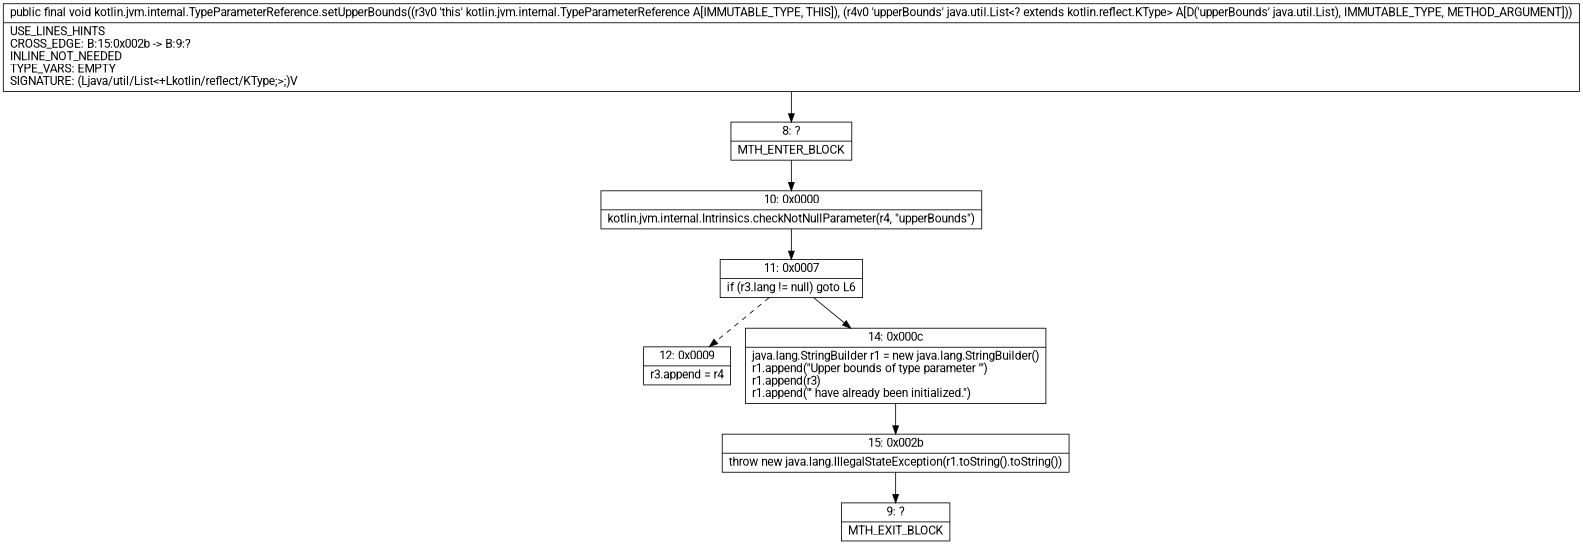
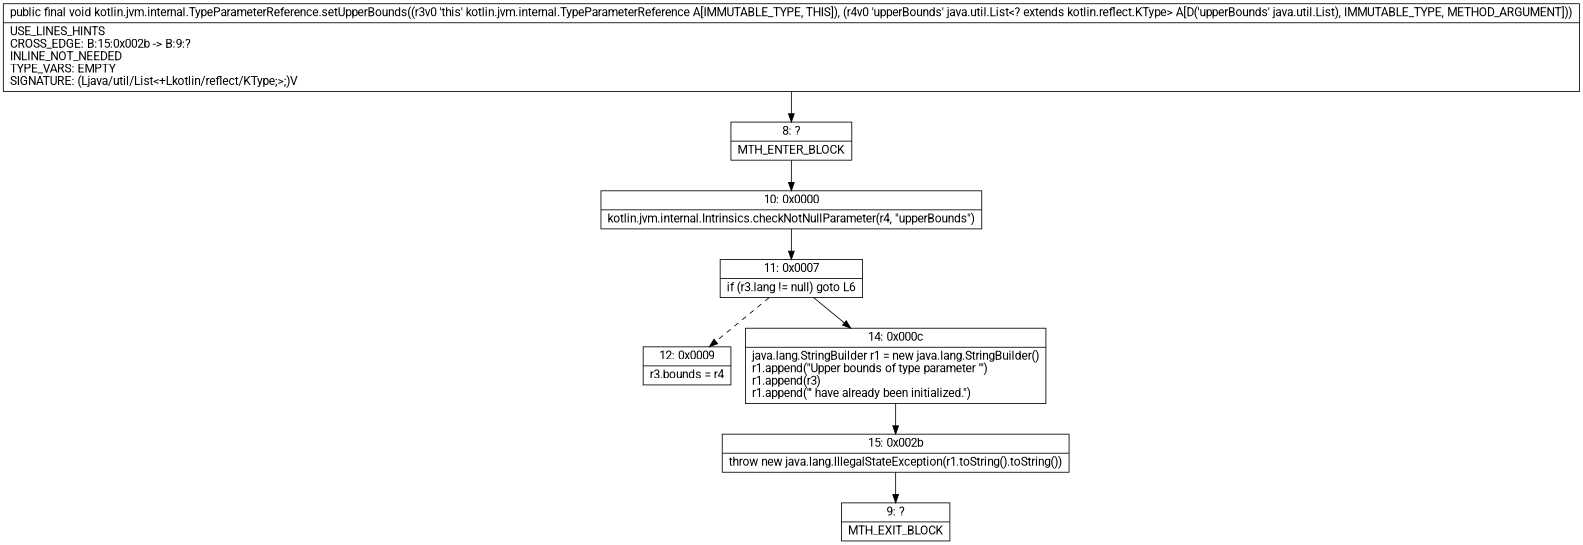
(687, 375) -> (687, 375)
